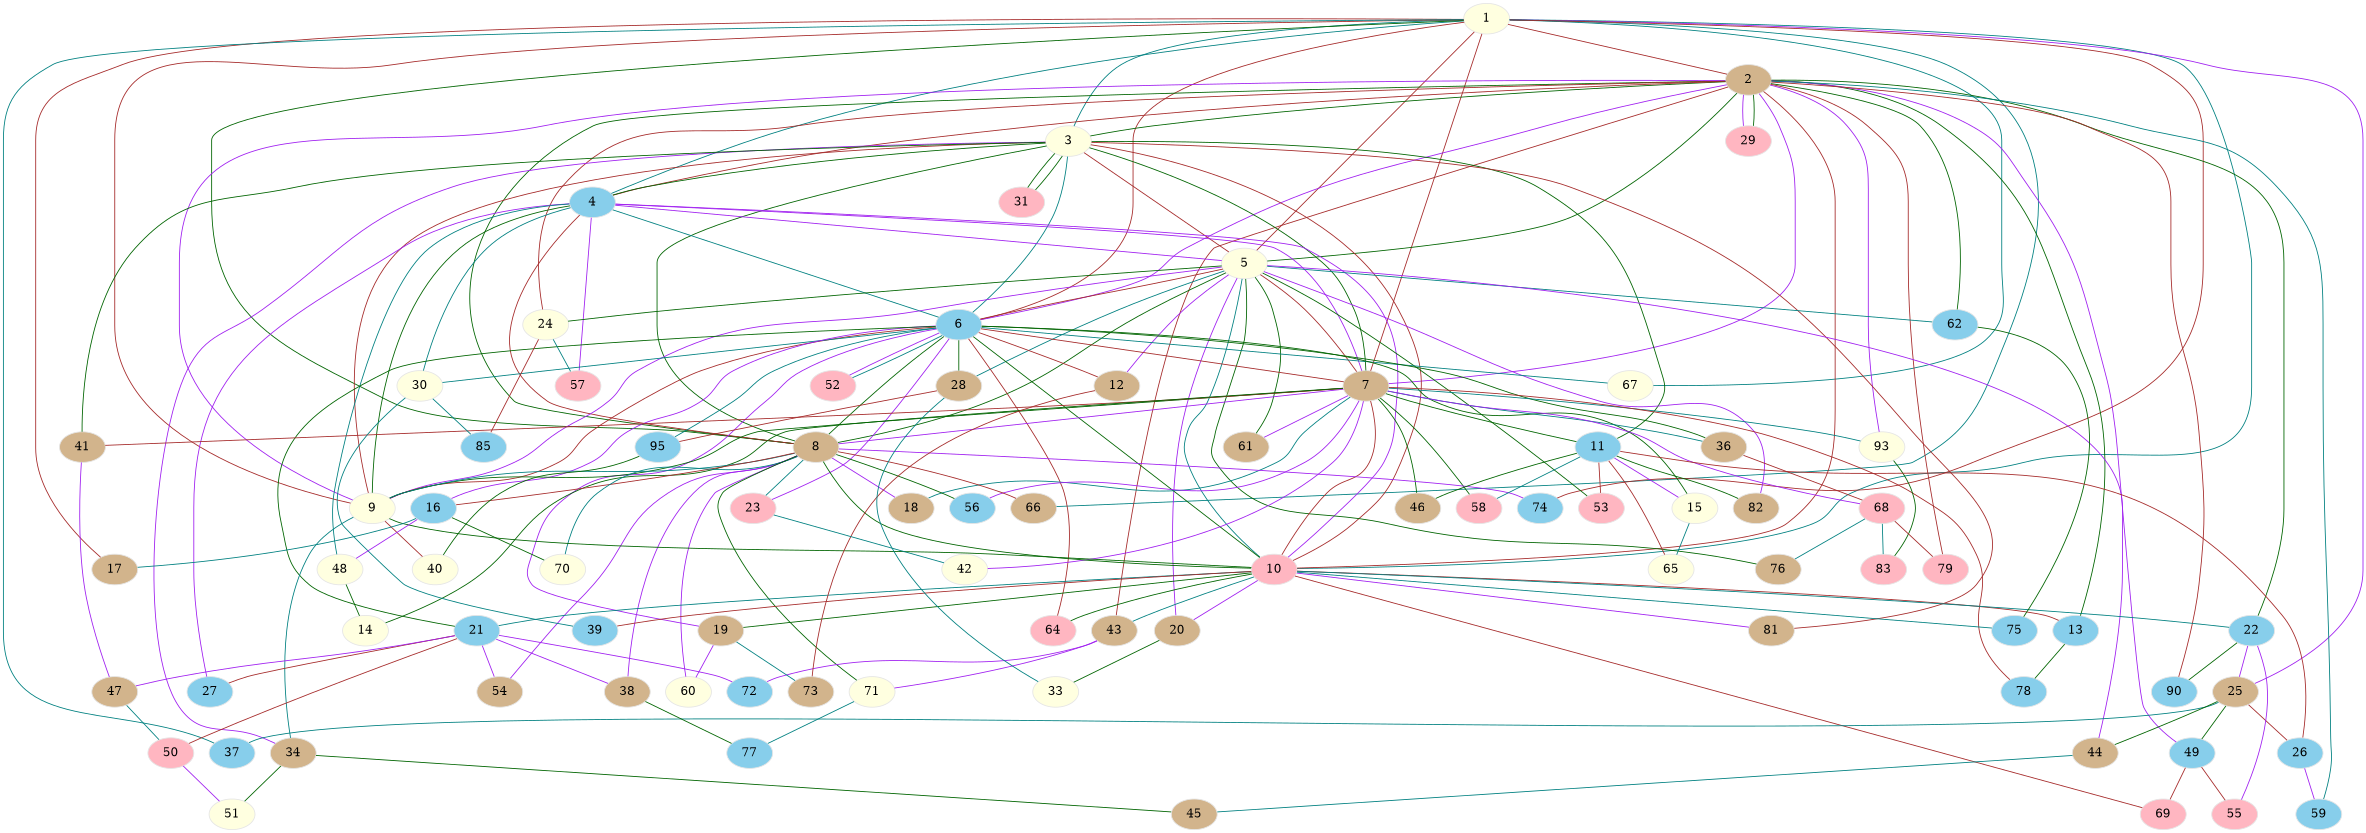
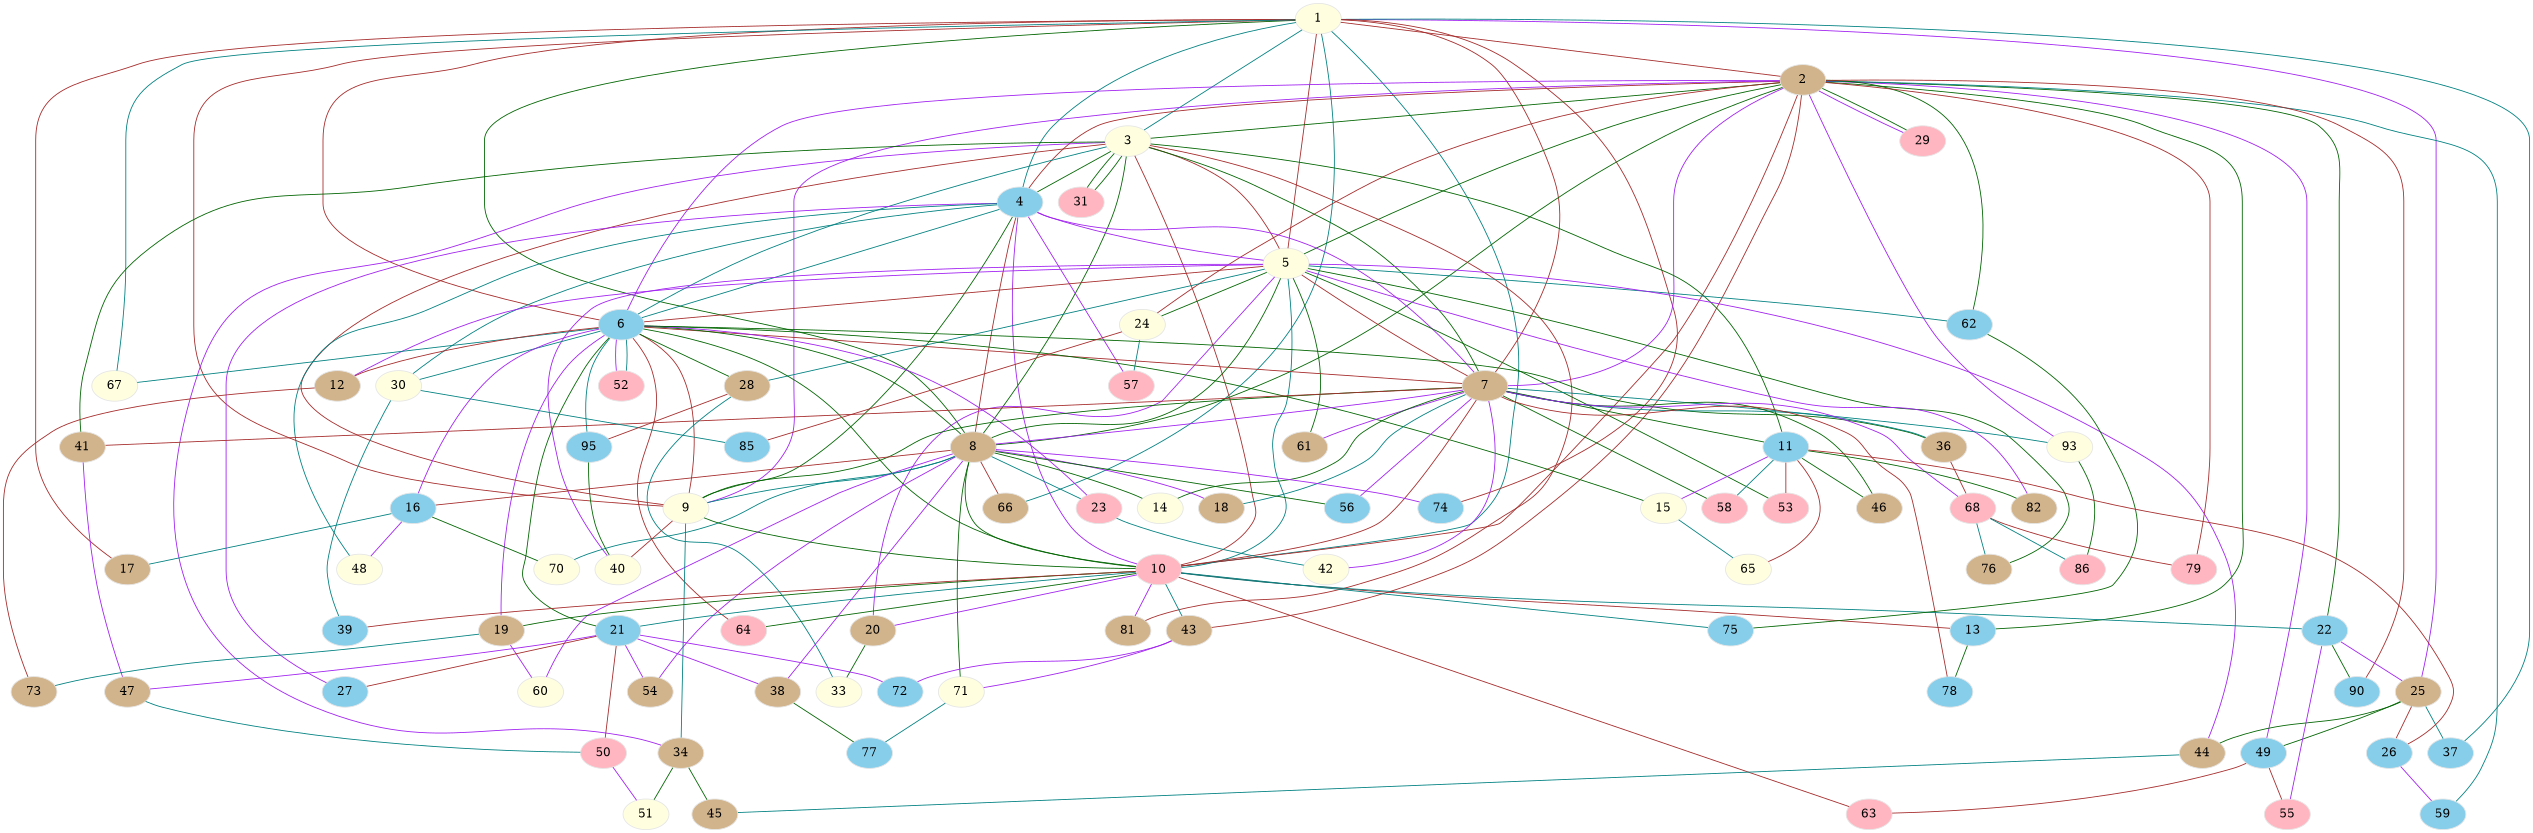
(785, 324) -> (601, 306)
(1884, 570) -> (2082, 570)
(352, 598) -> (1073, 474)
(2163, 814) -> (1869, 814)
